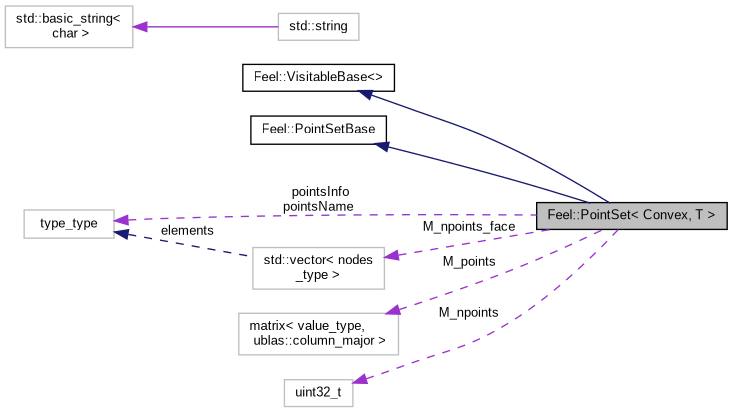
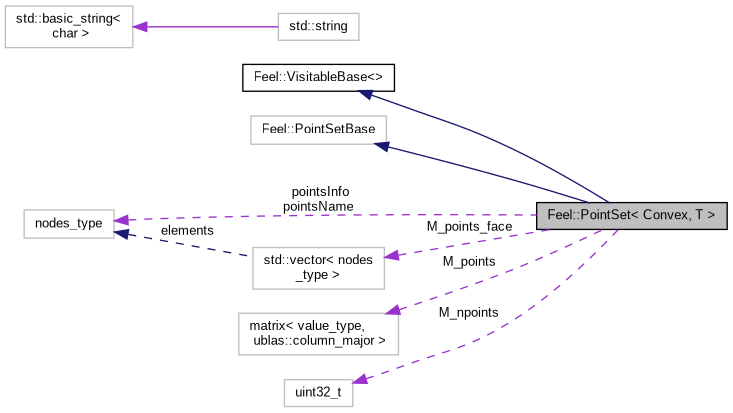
(319, 130) -> (319, 130)
(69, 224) -> (69, 224)
(468, 227) -> (468, 227)
